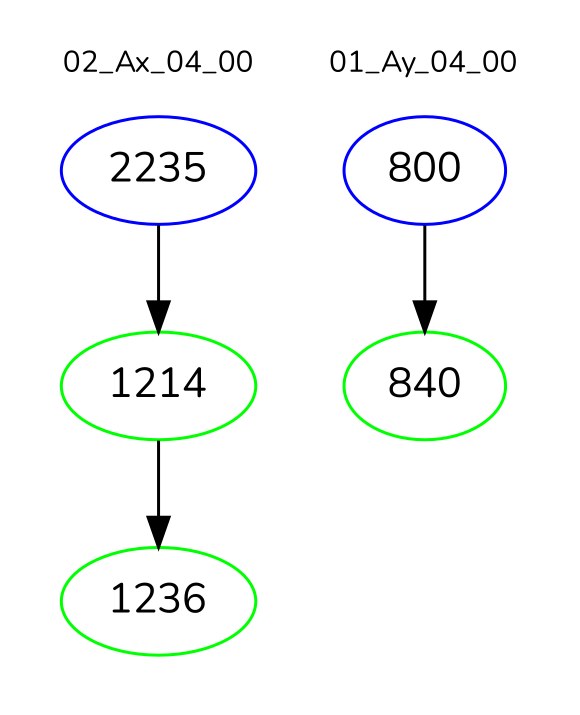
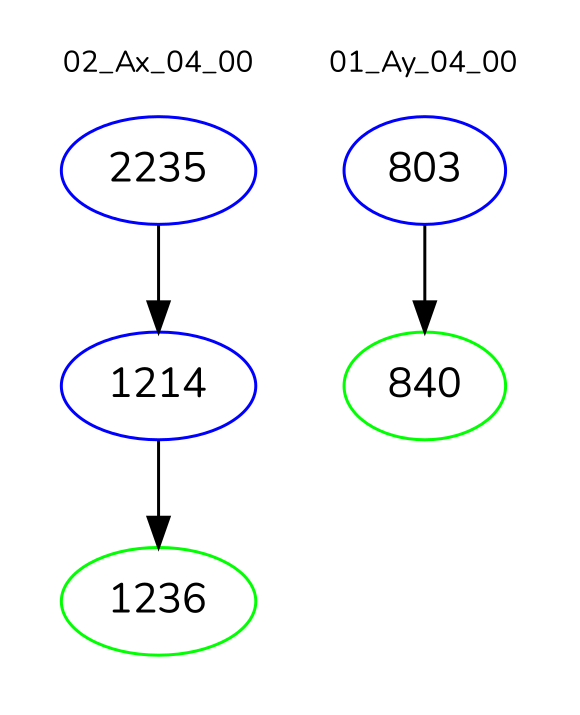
(425, 171) -> (425, 171)
(159, 386) -> (159, 386)
